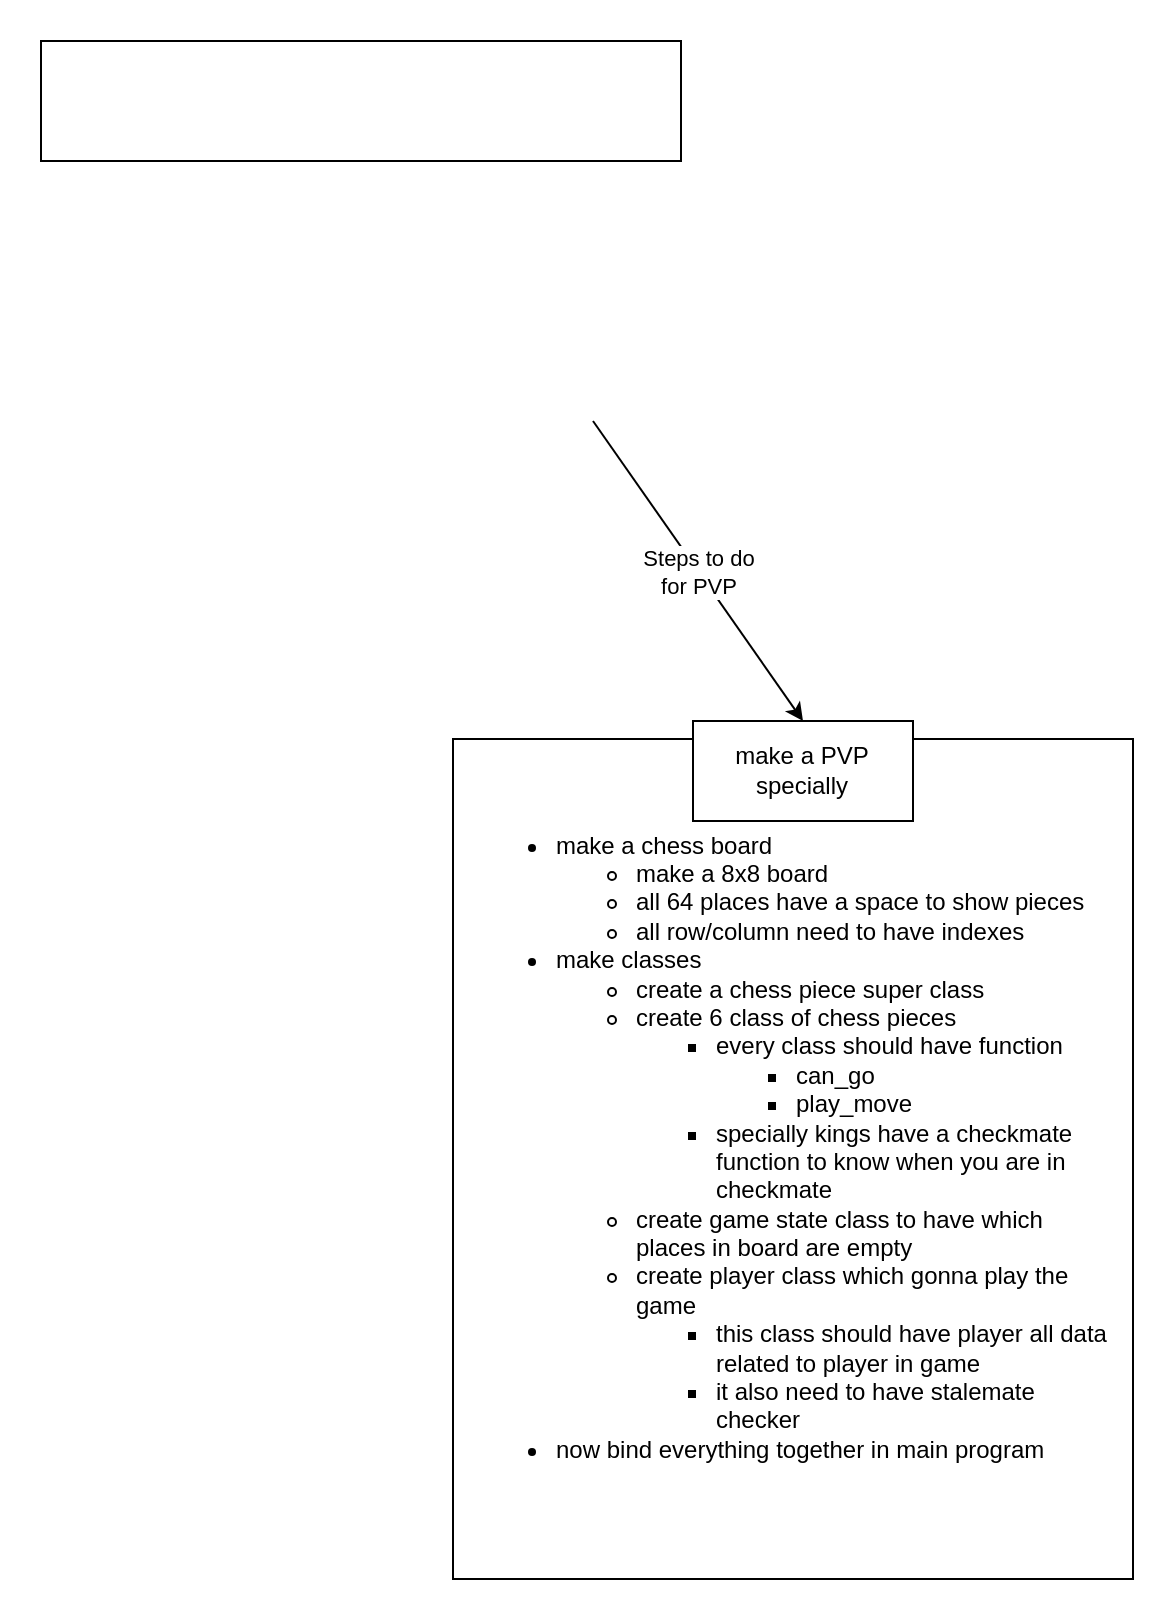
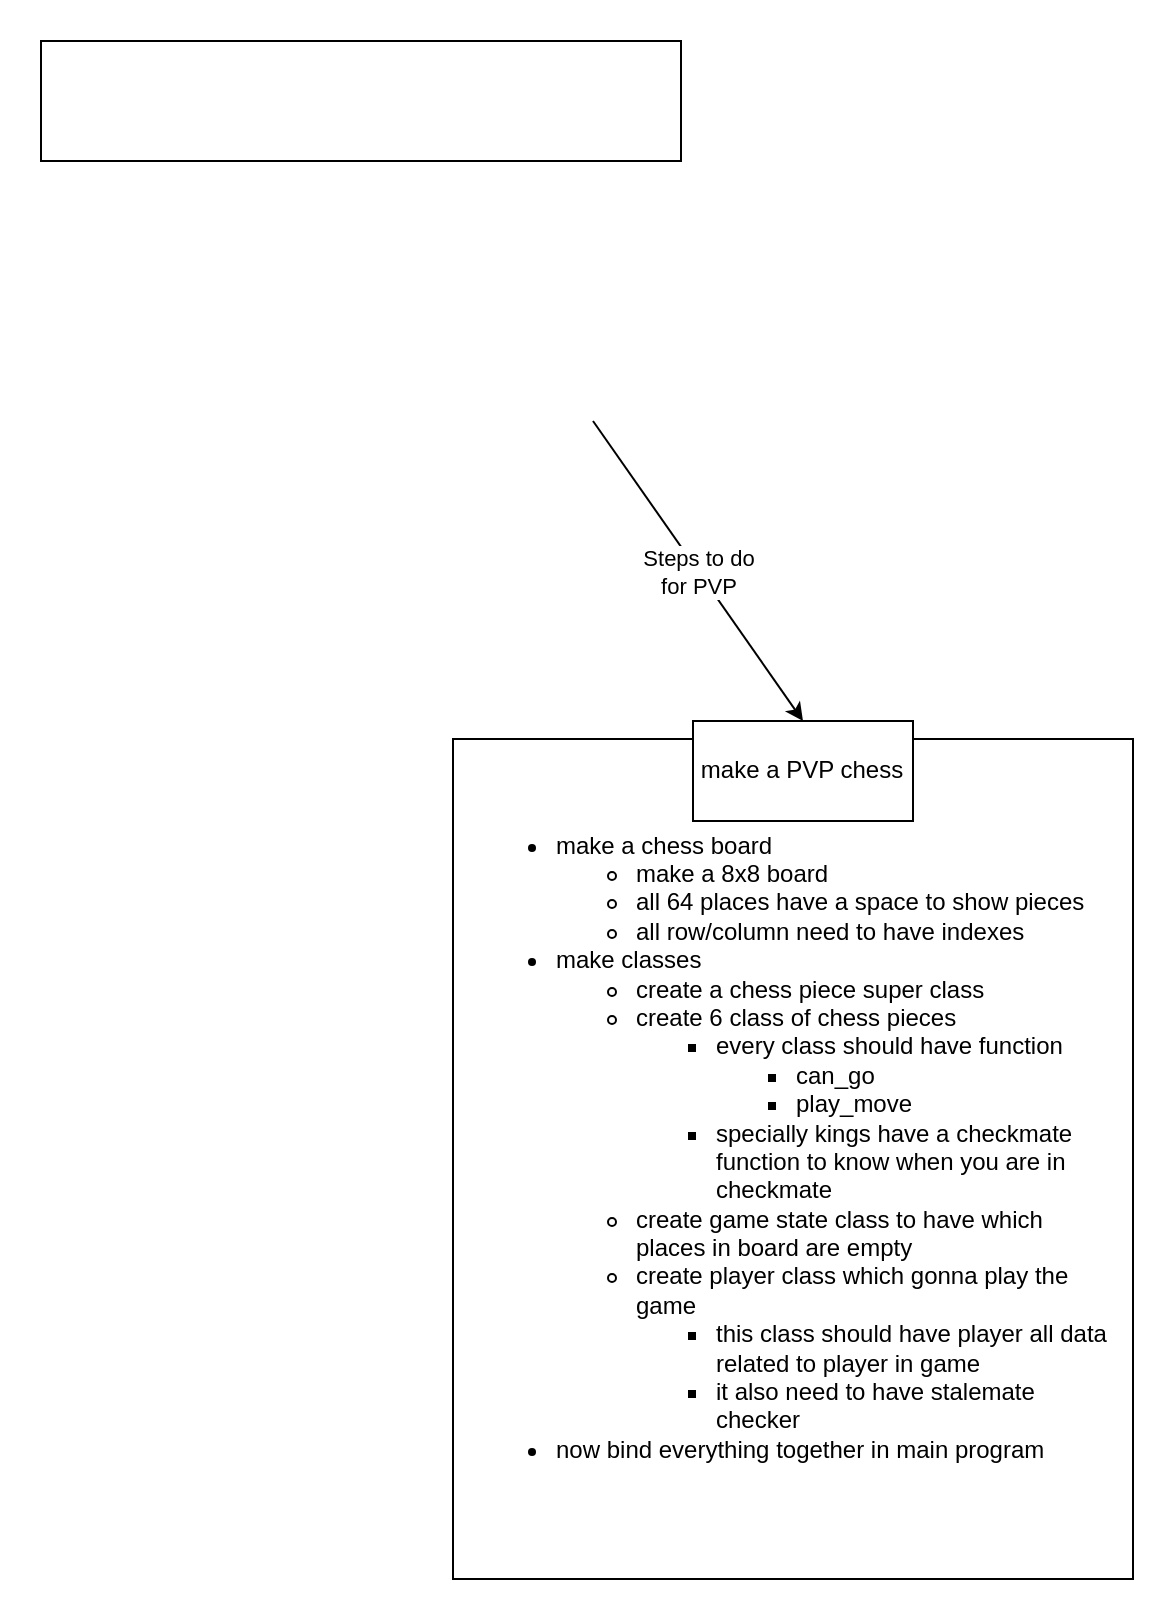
(803, 771) -> (803, 771)
